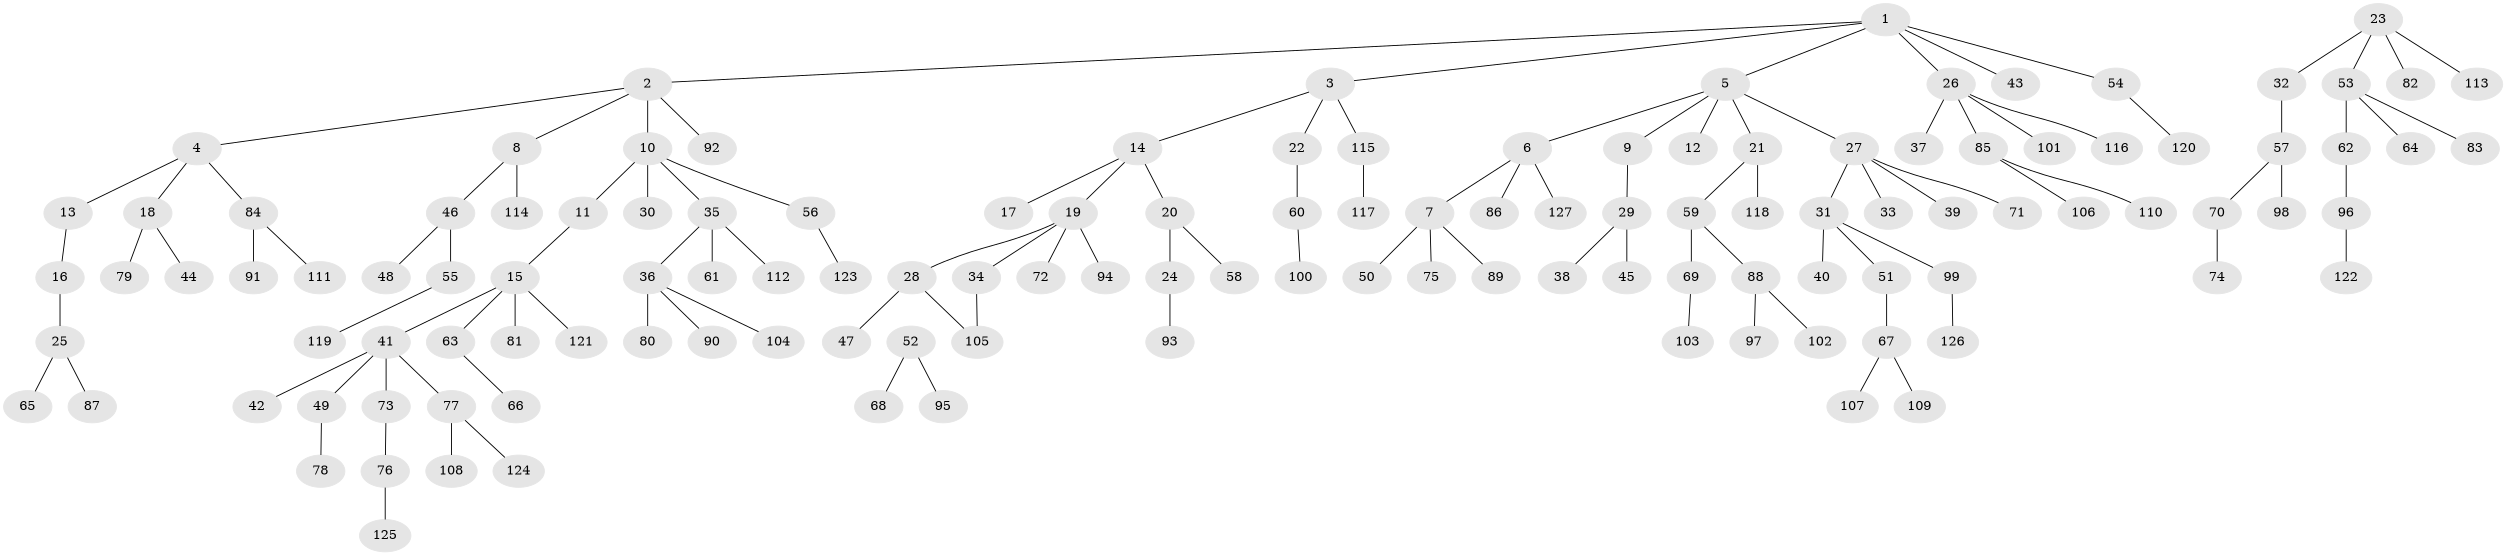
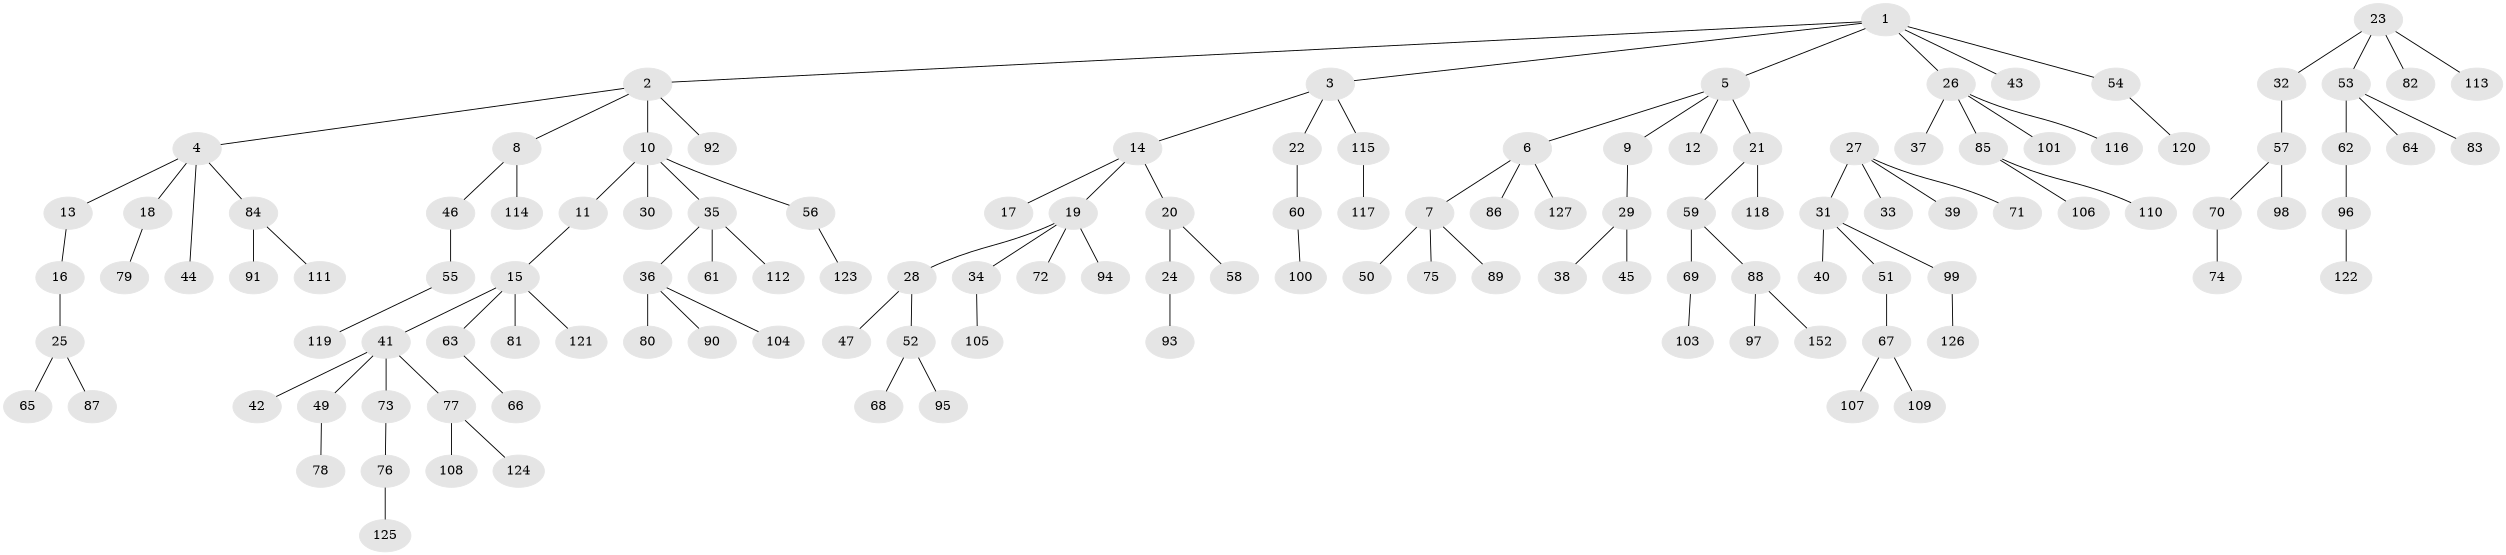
(1790, 116) -> none
(168, 245) -> (193, 213)
(386, 278) -> none
(945, 310) -> (912, 310)
(1820, 342) -> (1820, 342)
